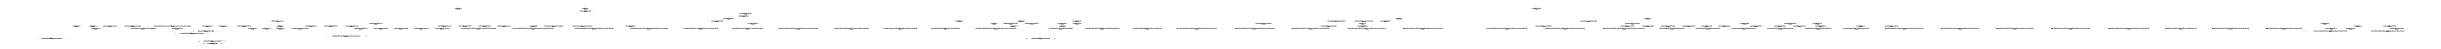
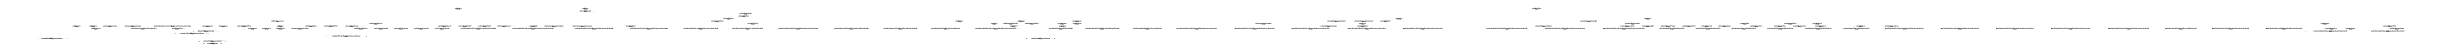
(2358, 26) -> none
